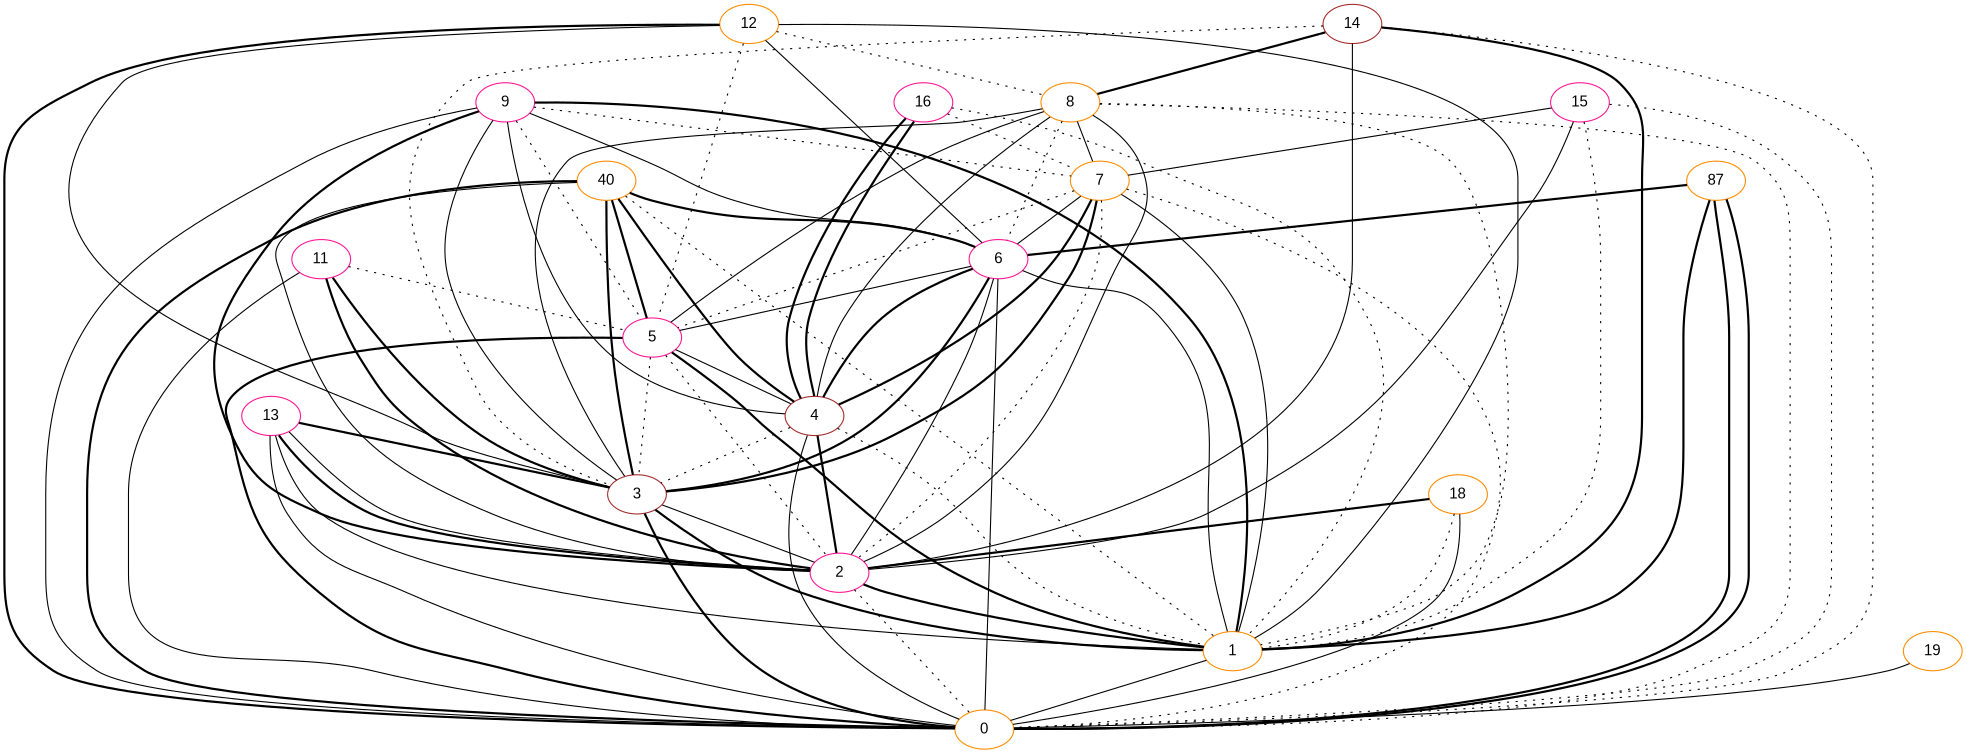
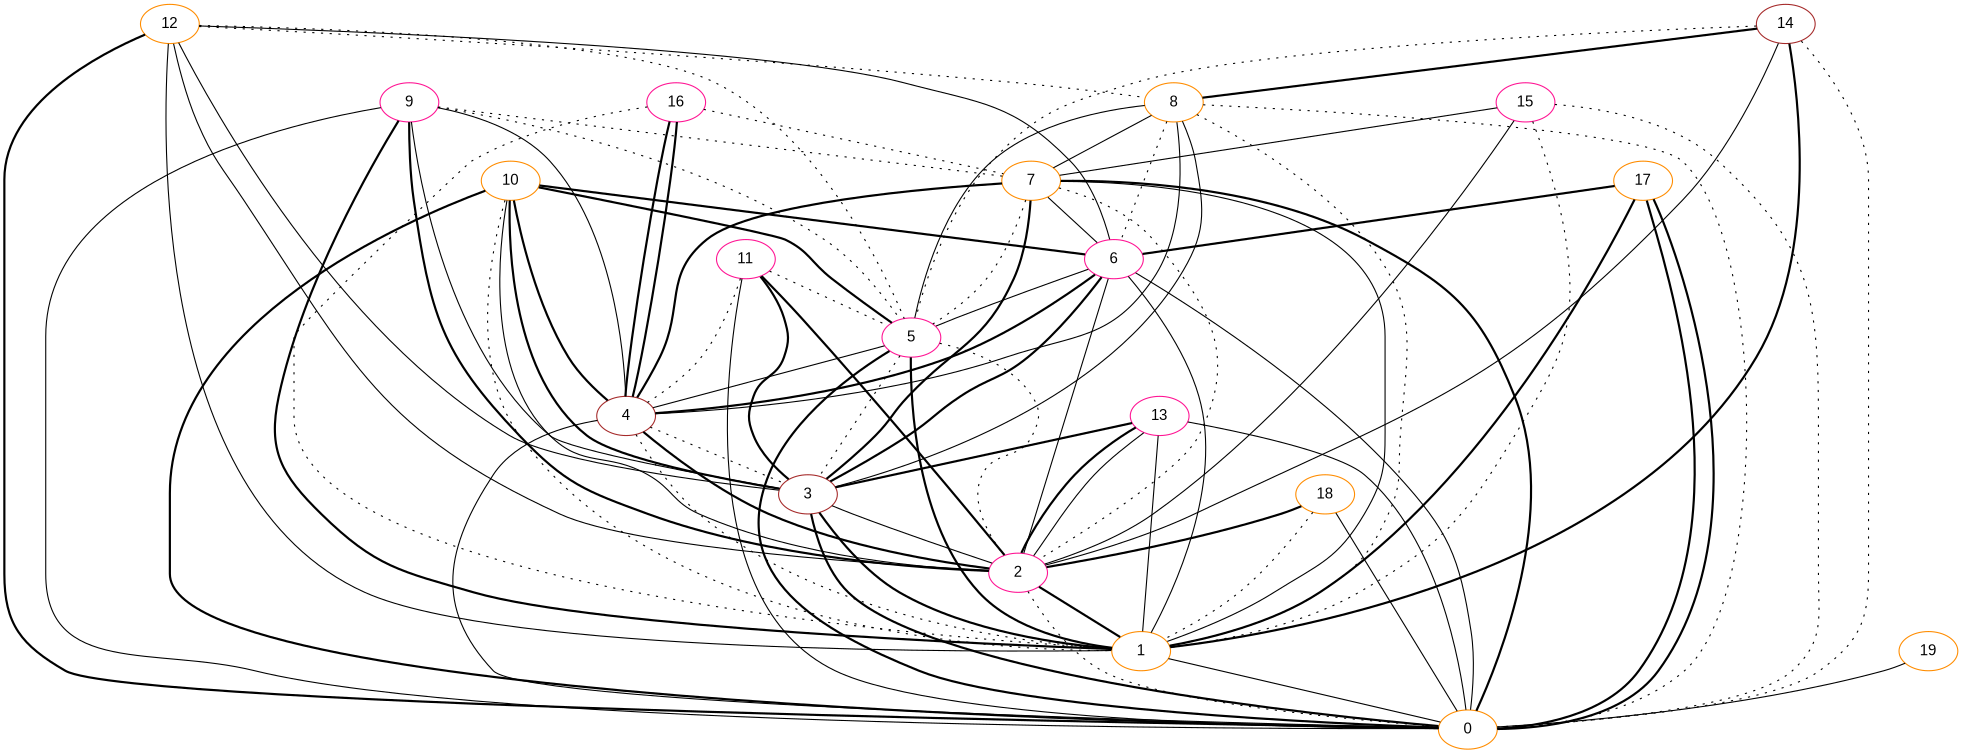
(641, 59) -> (1274, 58)
(607, 181) -> (511, 181)
(1716, 181) -> (1643, 181)
(745, 203) -> none
none -> (706, 350)
(1070, 367) -> (475, 468)
(1497, 476) -> (1462, 305)
